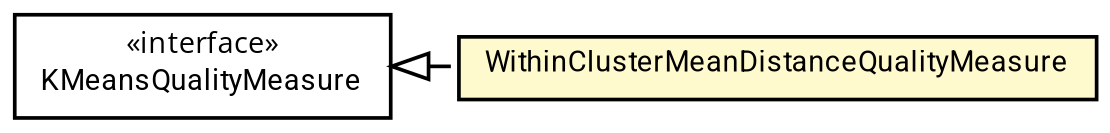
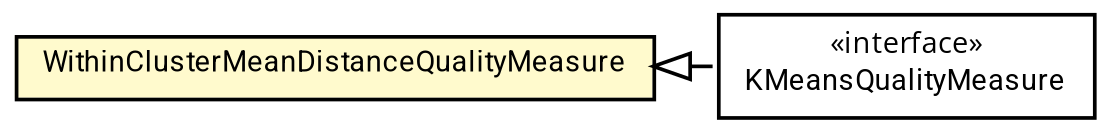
(443, 66) -> (705, 66)
